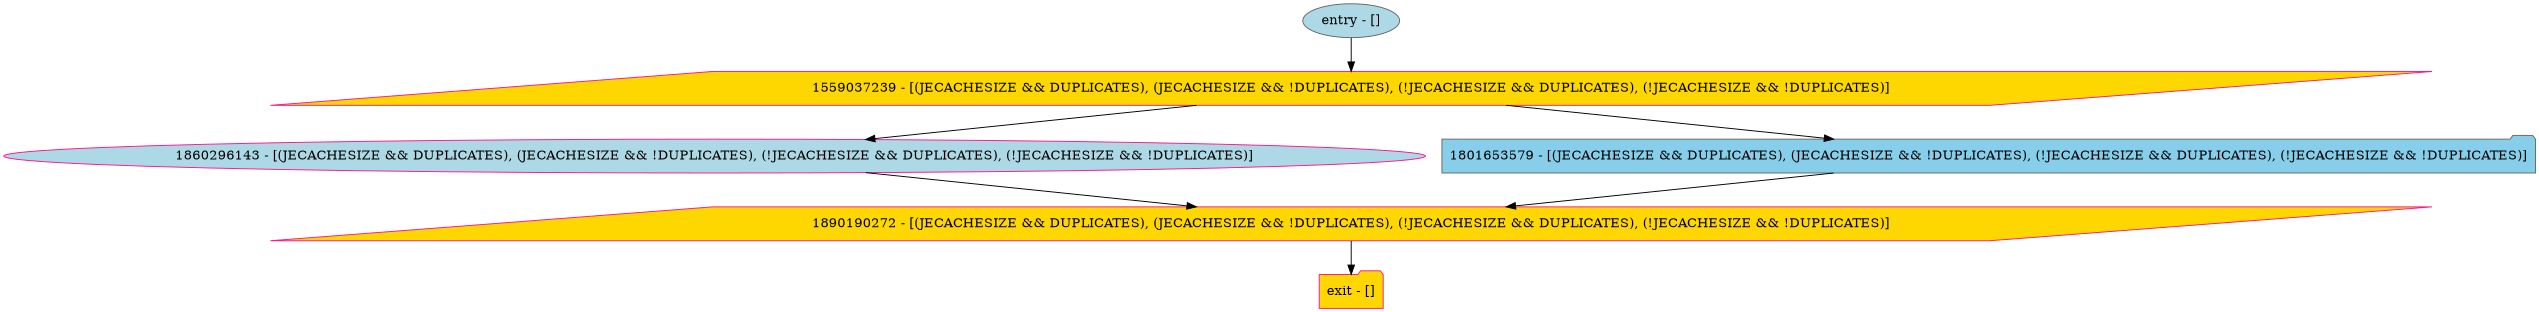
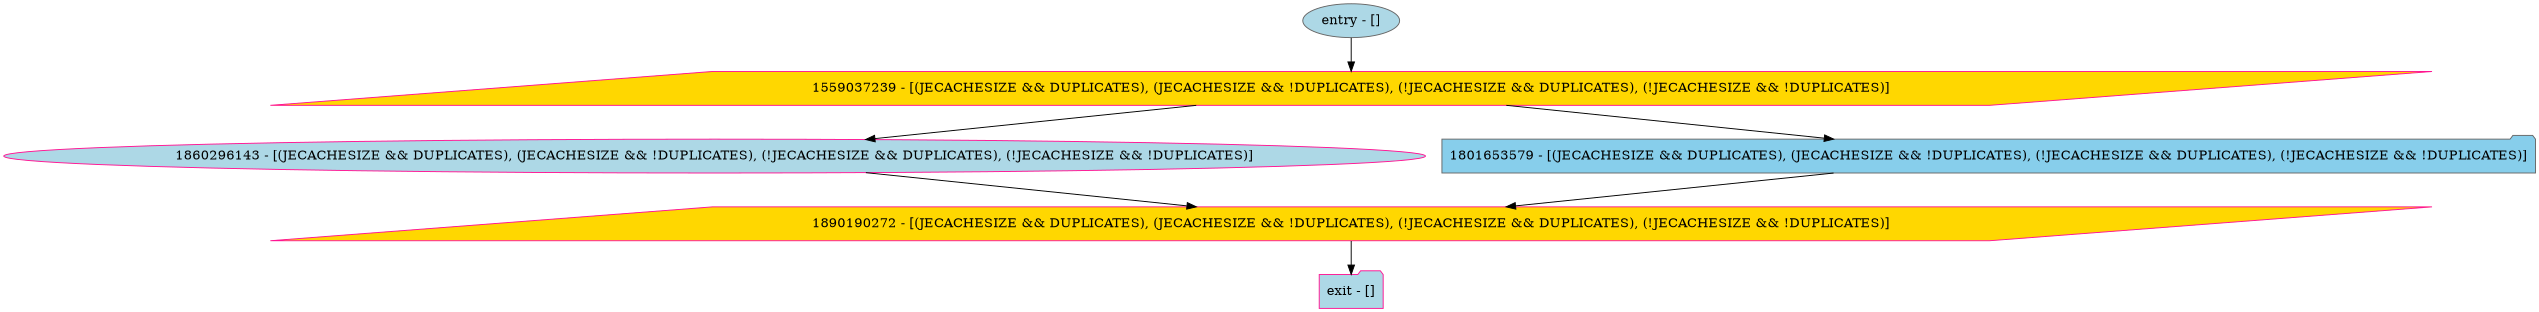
(1351, 291) -> (1351, 291)
